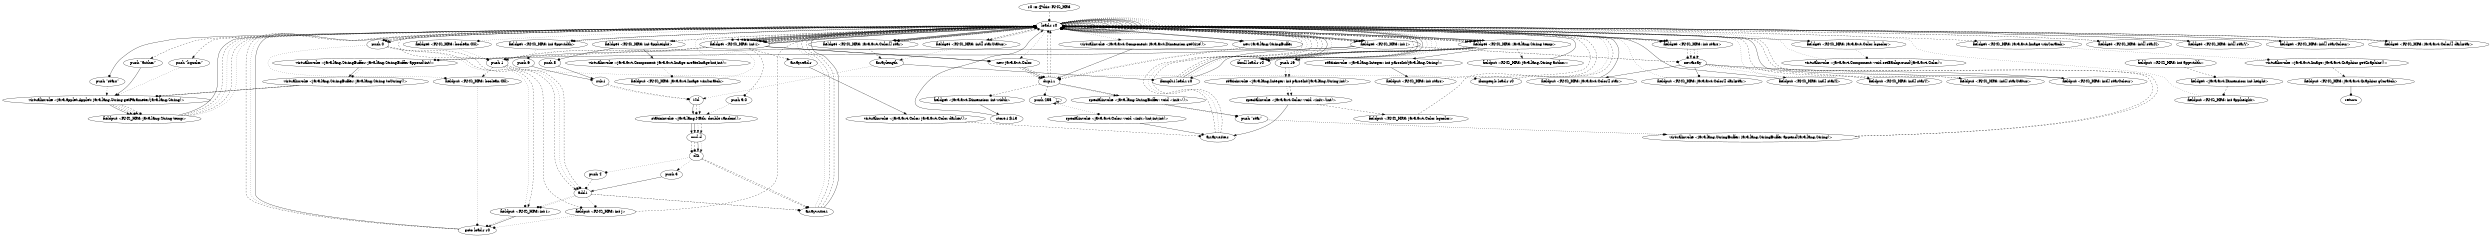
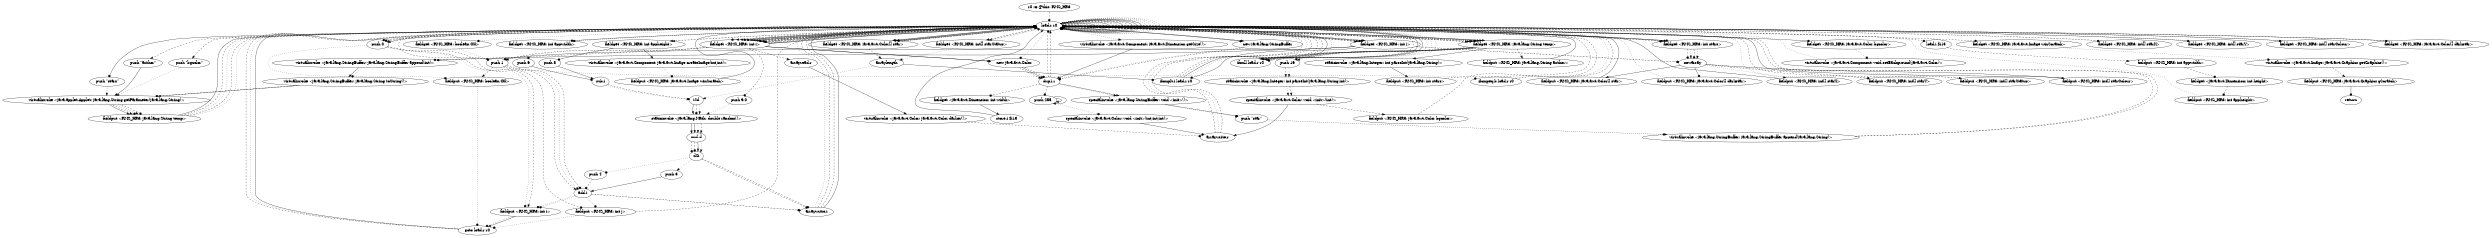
(696, 41) -> (696, 41)
none -> (1936, 44)
(1035, 45) -> (1035, 45)
